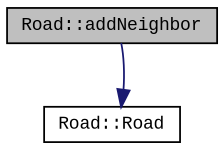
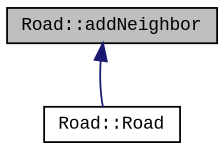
(124, 66) -> (100, 84)
